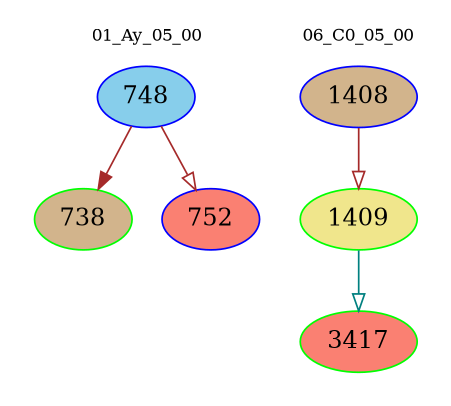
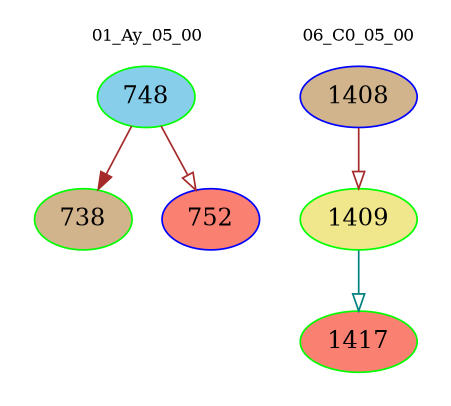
(146, 97) -> (146, 97)
(359, 342) -> (359, 342)
